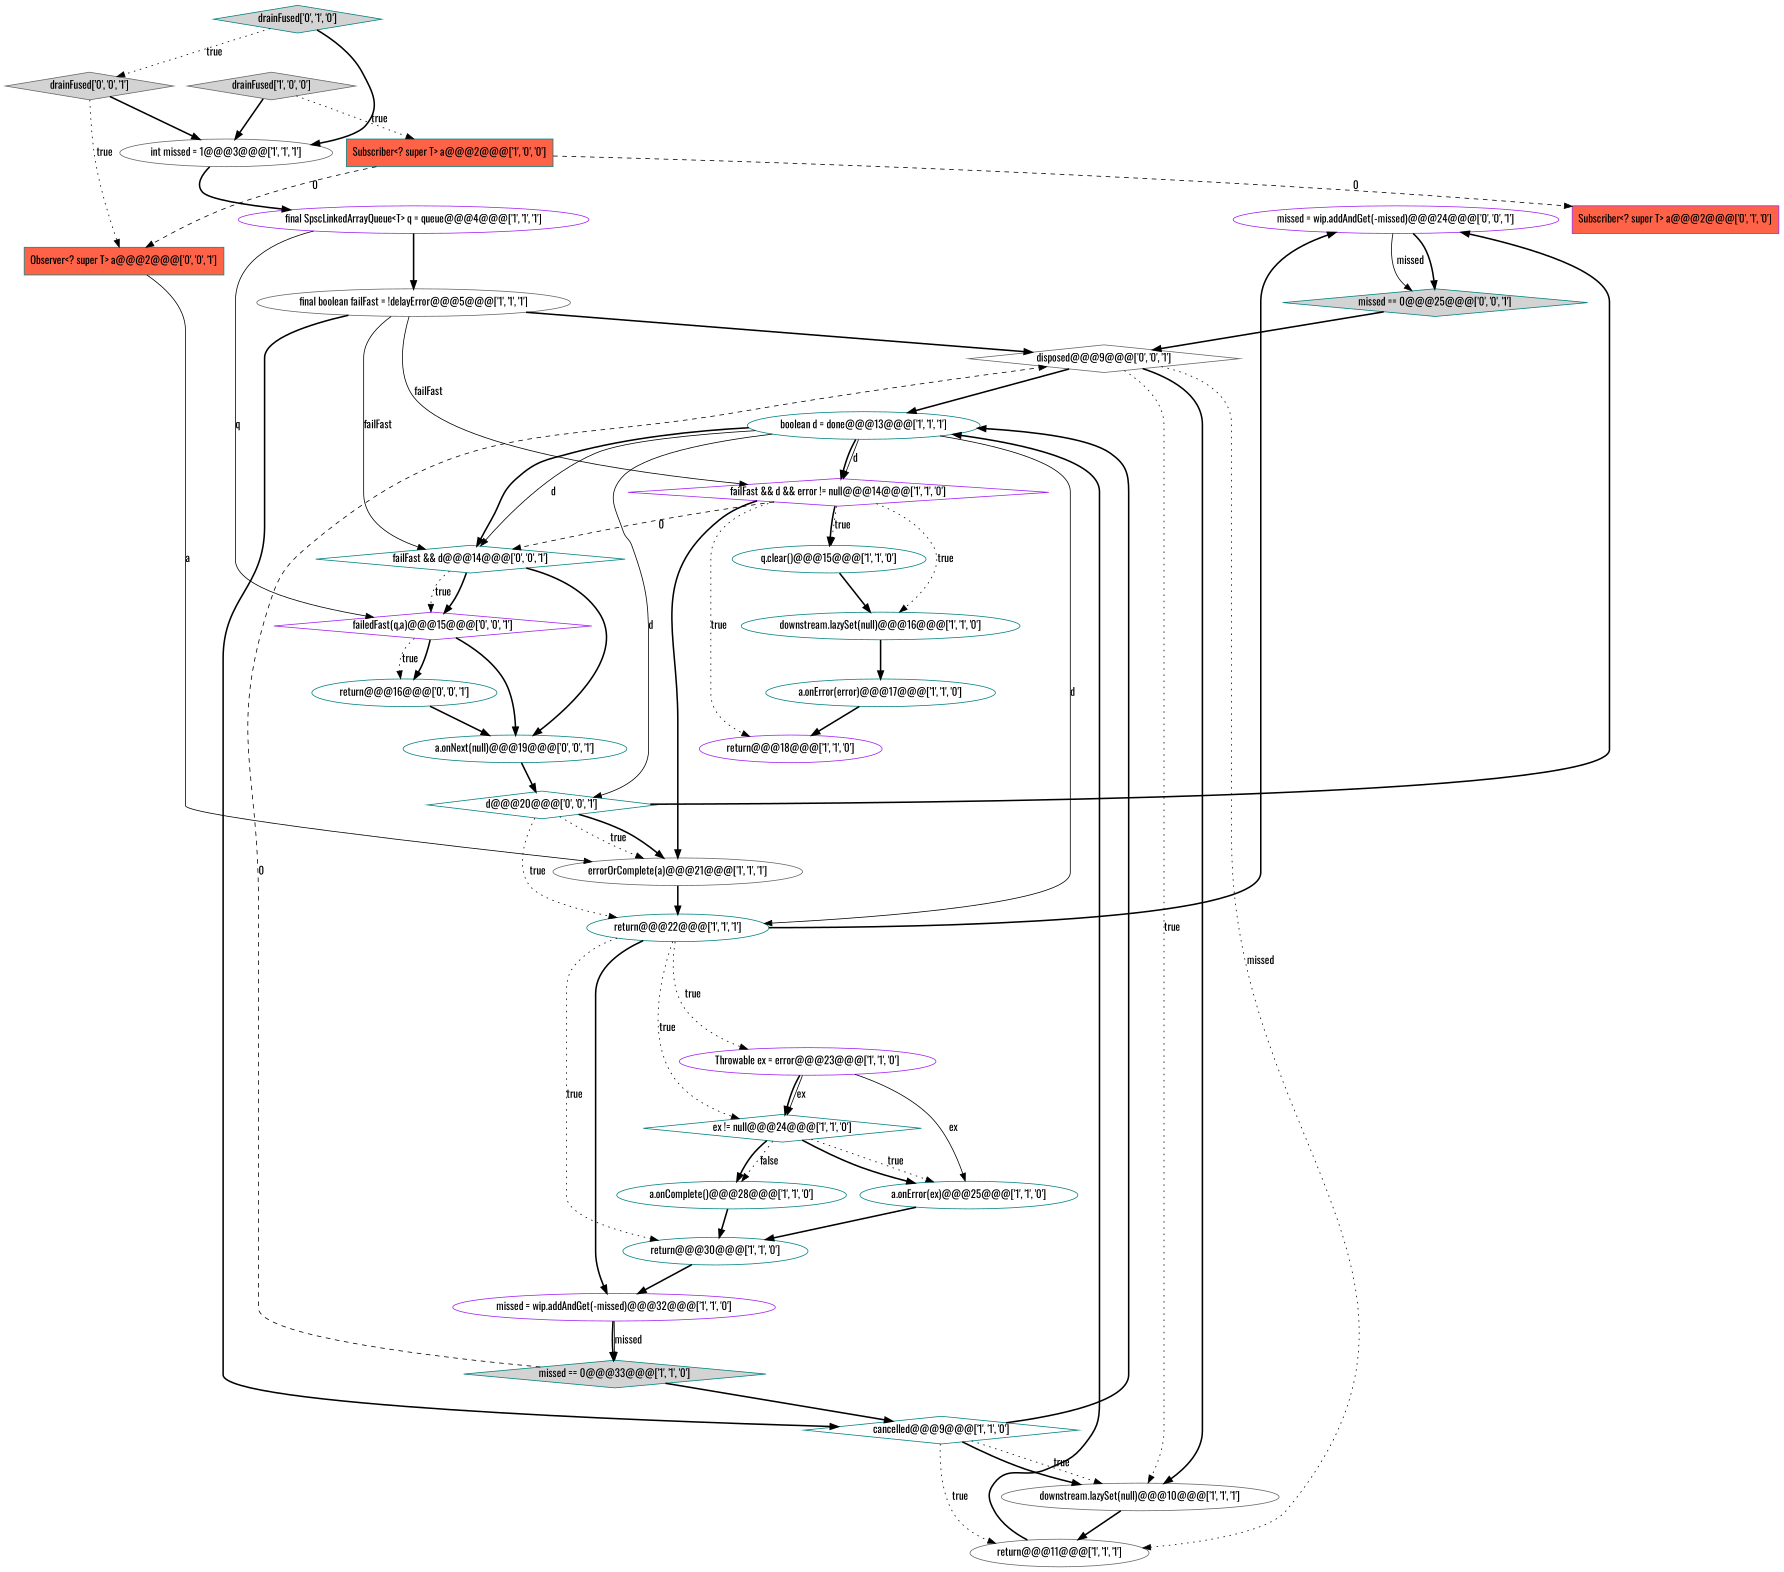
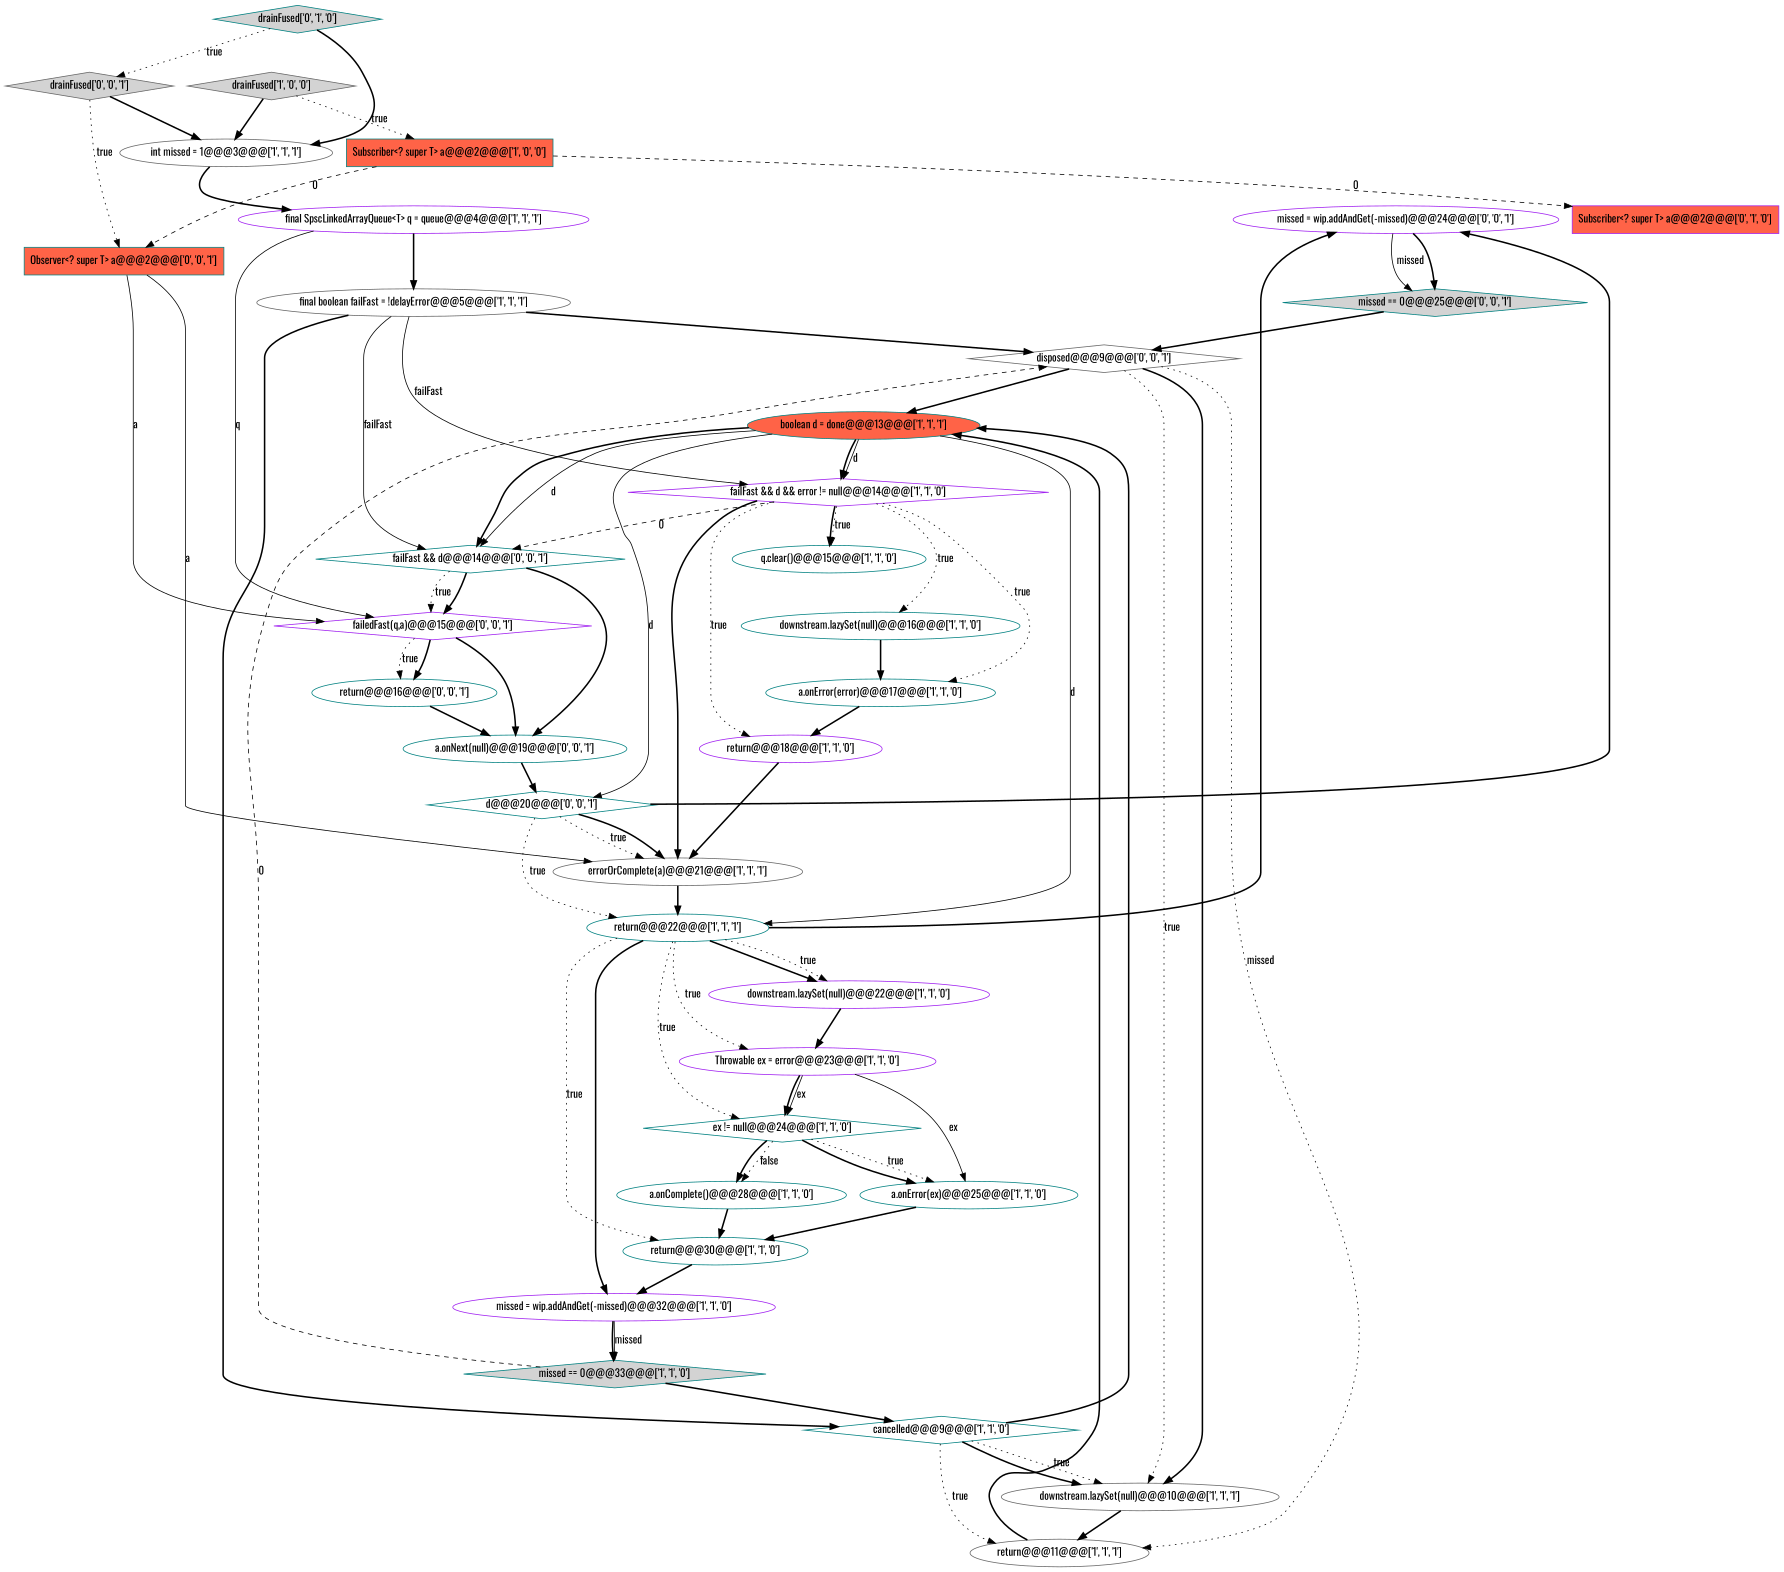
(864, 426) -> (864, 426)
none -> (133, 519)
none -> (1002, 586)
(852, 589) -> none
none -> (735, 809)
none -> (849, 995)
